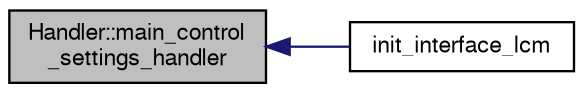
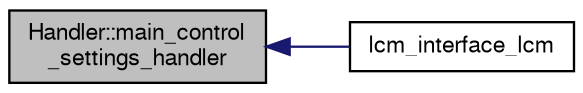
(462, 47) -> (462, 47)
